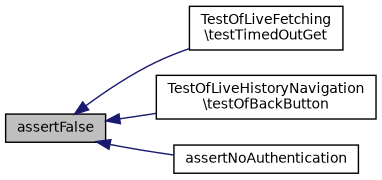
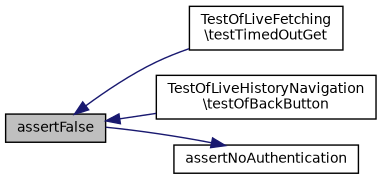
(142, 150) -> (159, 134)
